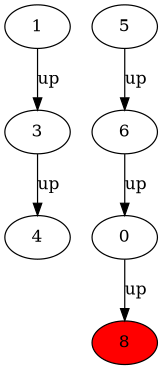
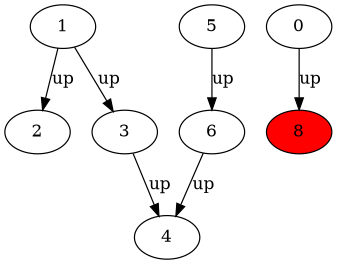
none -> (38, 132)
(125, 179) -> (192, 179)
